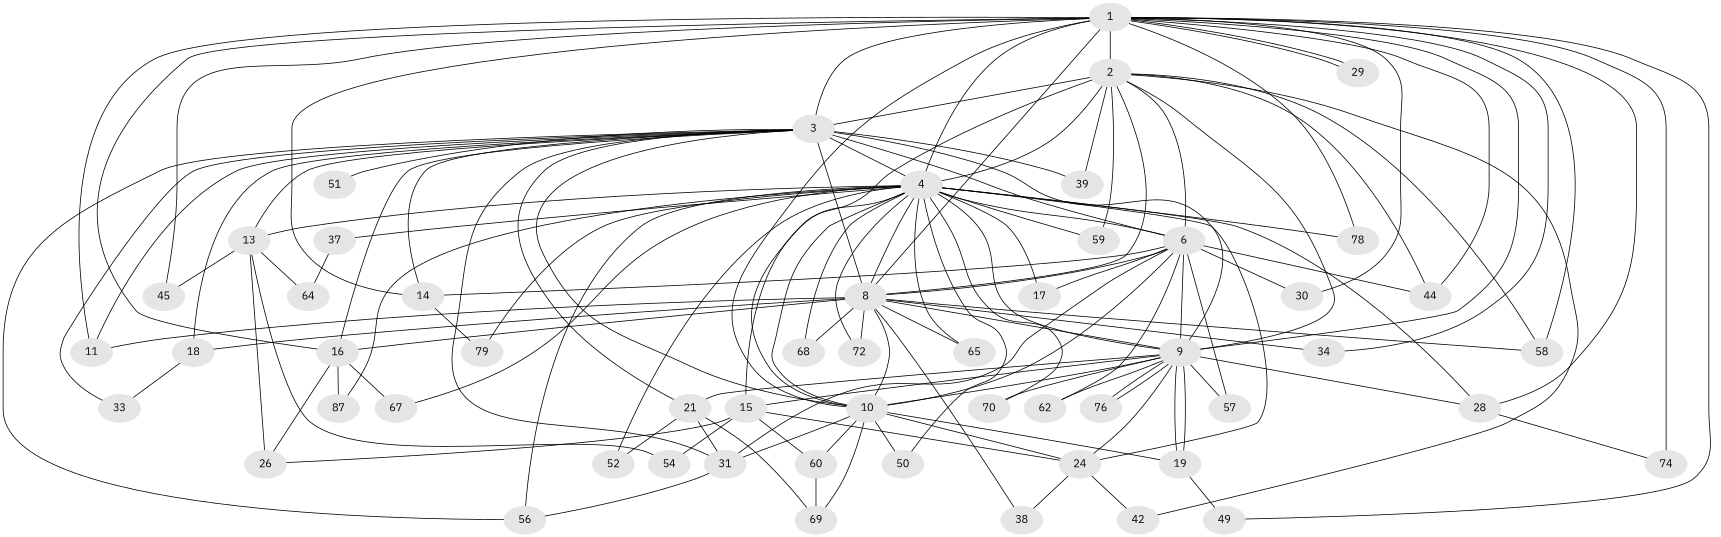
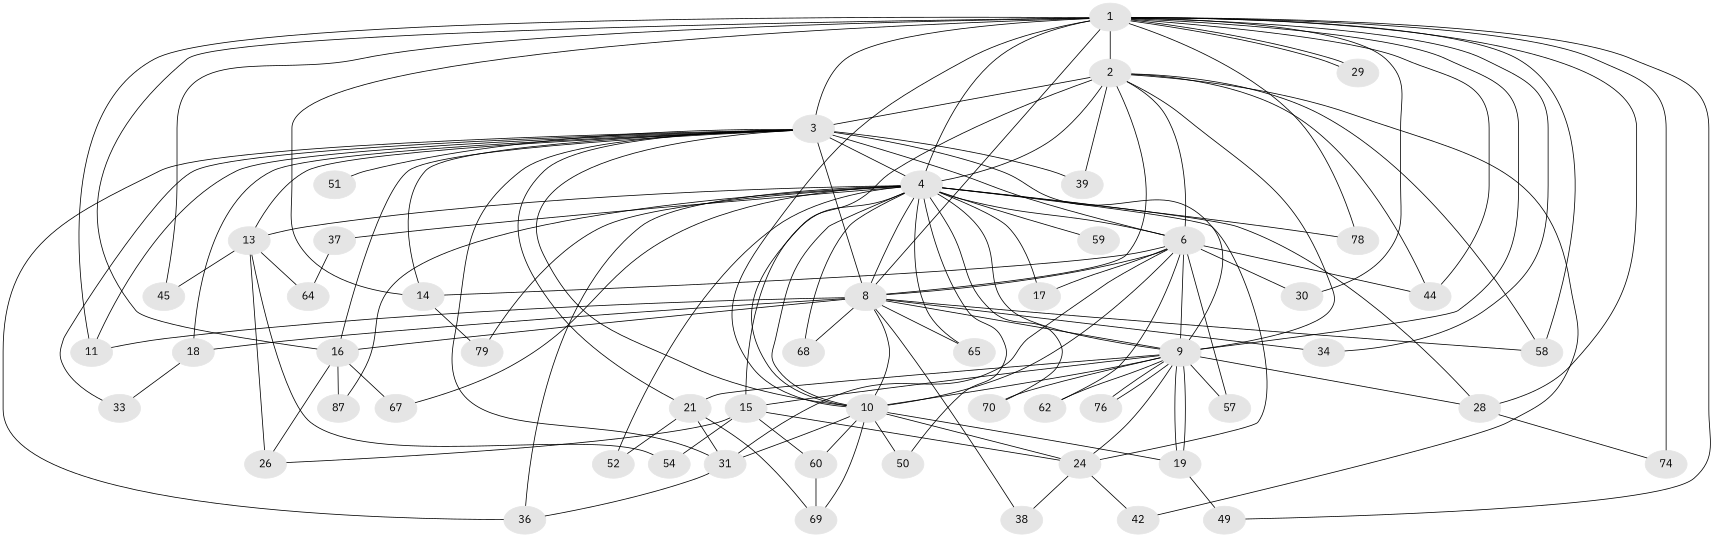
(1113, 157) -> none
(859, 352) -> none
(525, 520) -> (525, 520)
